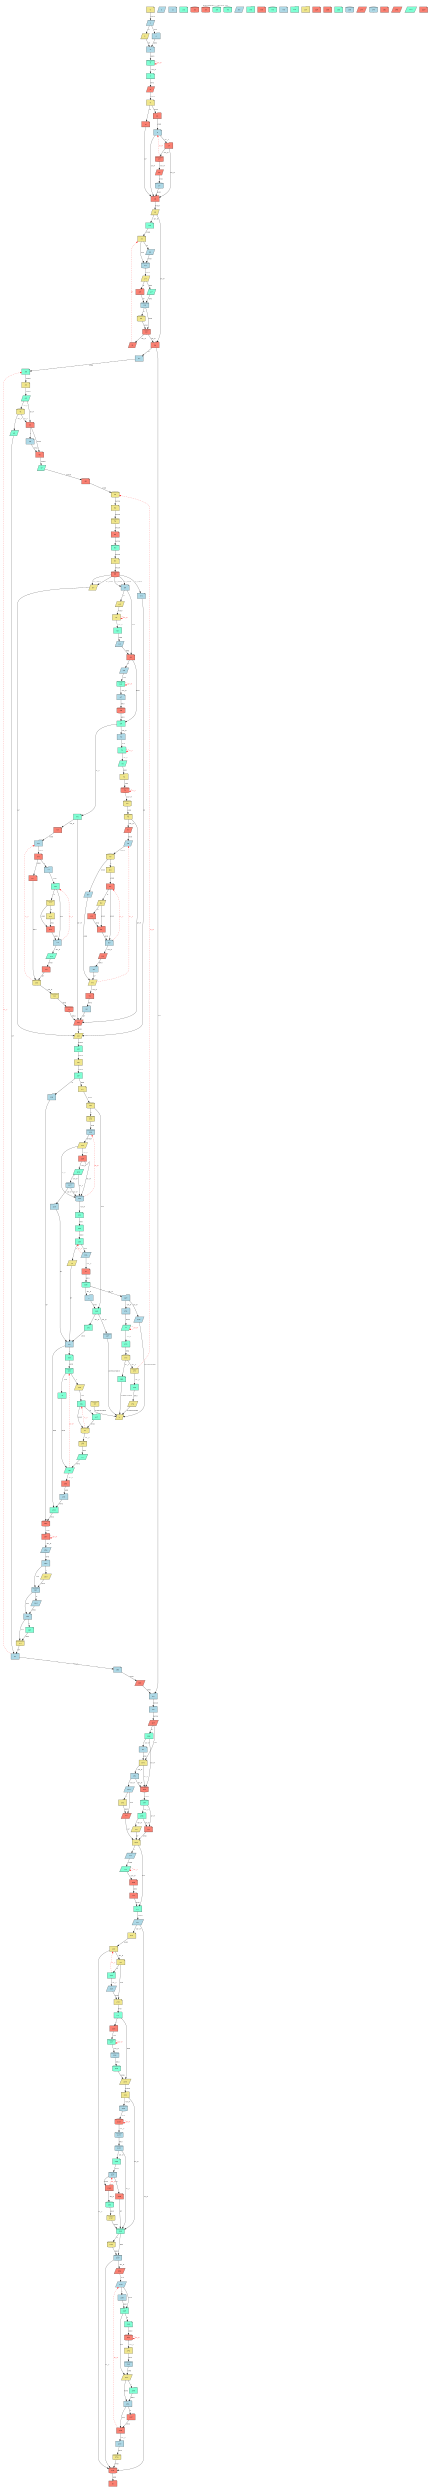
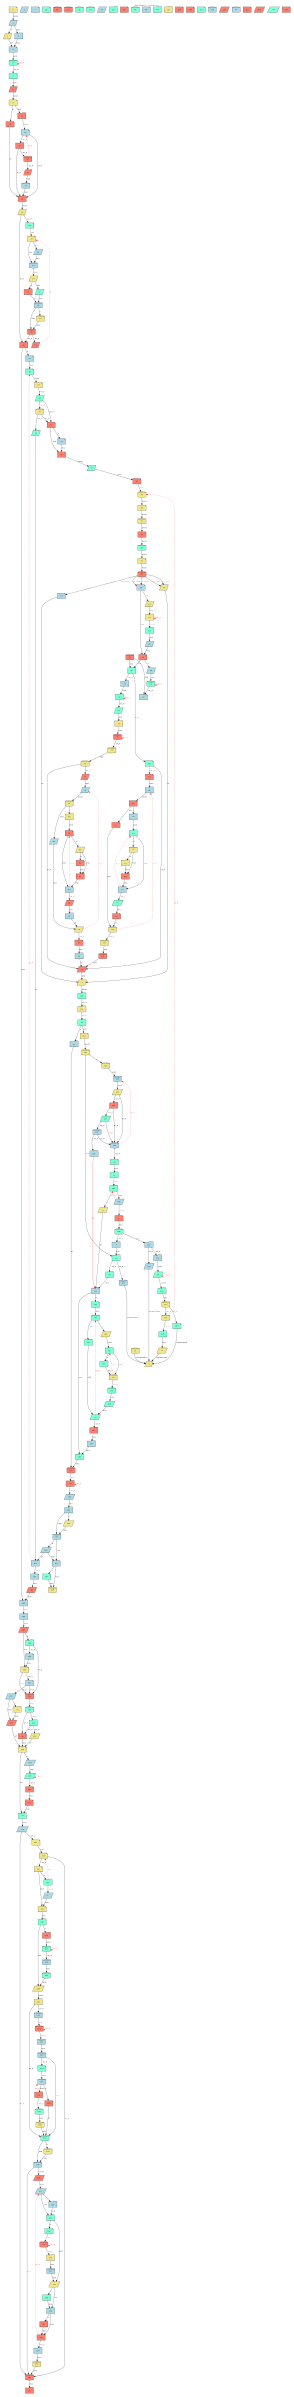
(121, 703) -> (144, 674)
(60, 1275) -> (93, 1222)
(83, 1444) -> (112, 1391)
(18, 1649) -> (41, 1556)
